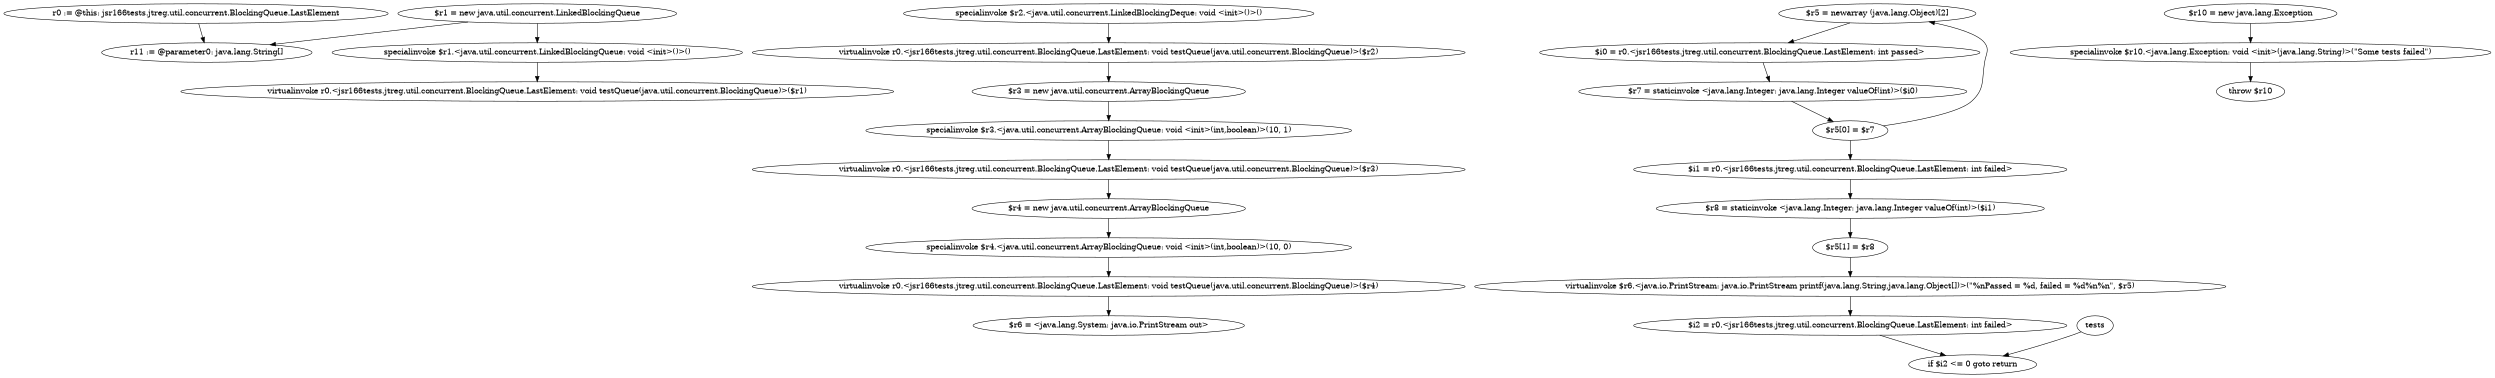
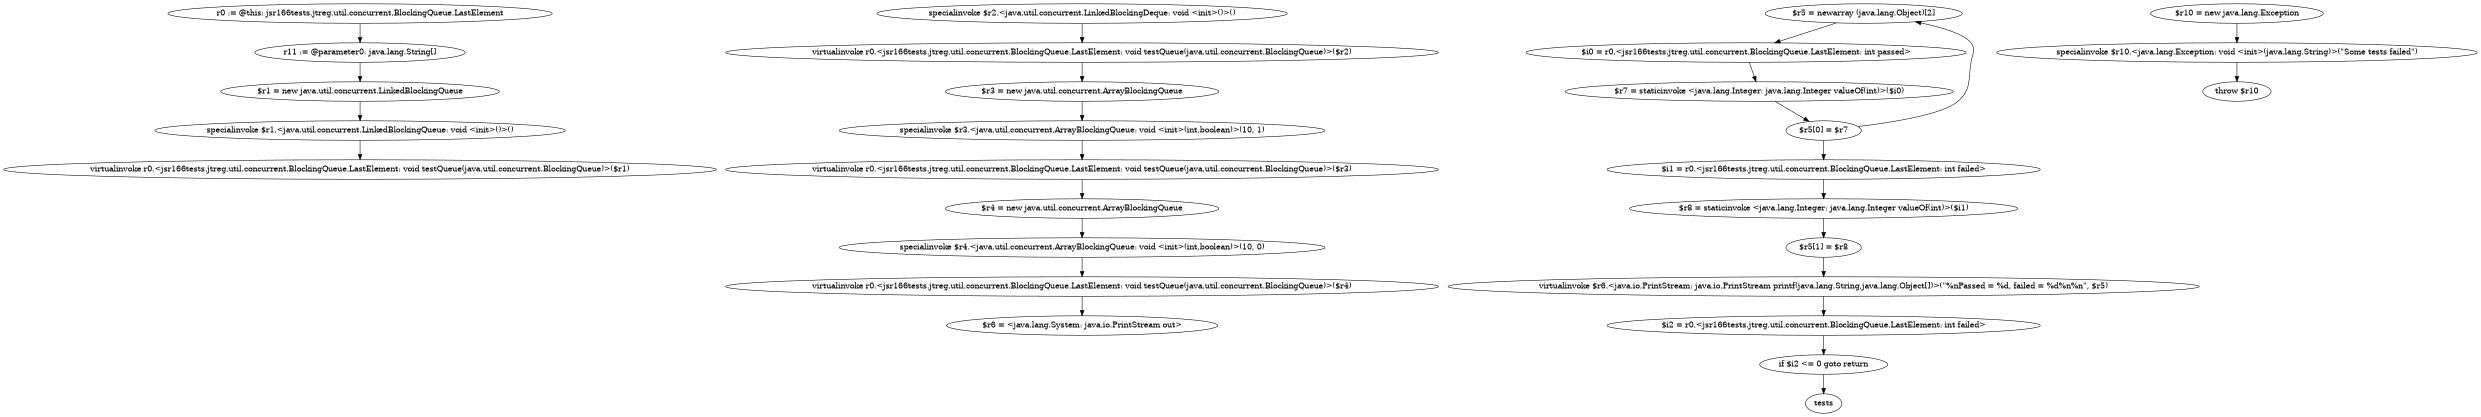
(372, 33) -> (360, 69)
(2045, 344) -> (1824, 381)
